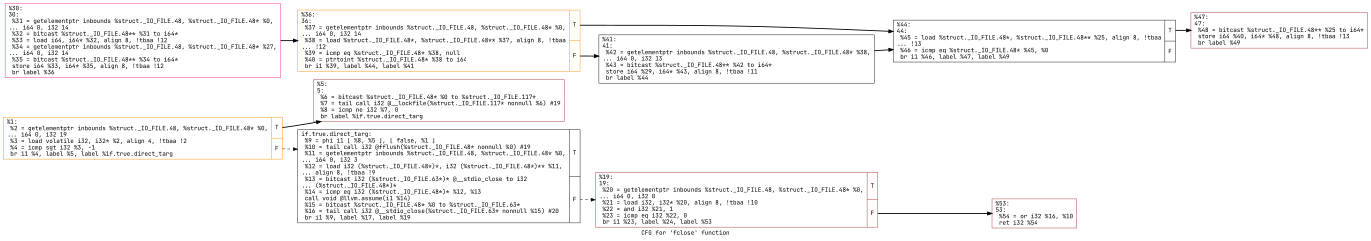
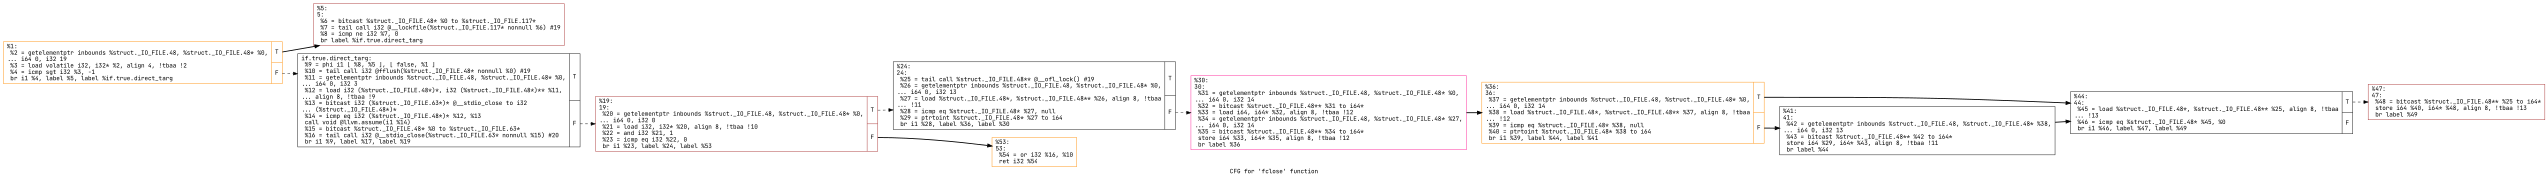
(1181, 30) -> (2358, 102)
none -> (1034, 96)
(1034, 213) -> (1034, 152)
